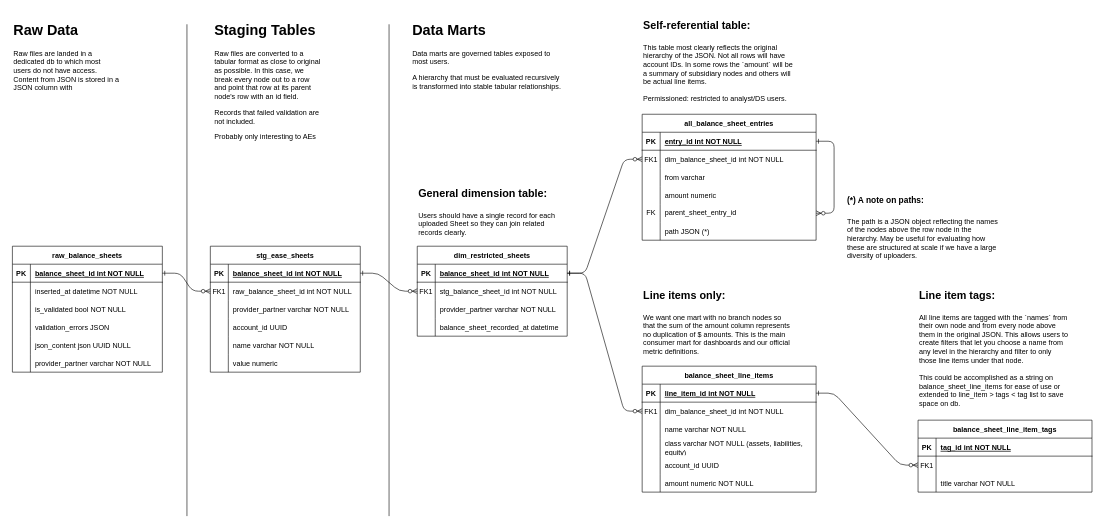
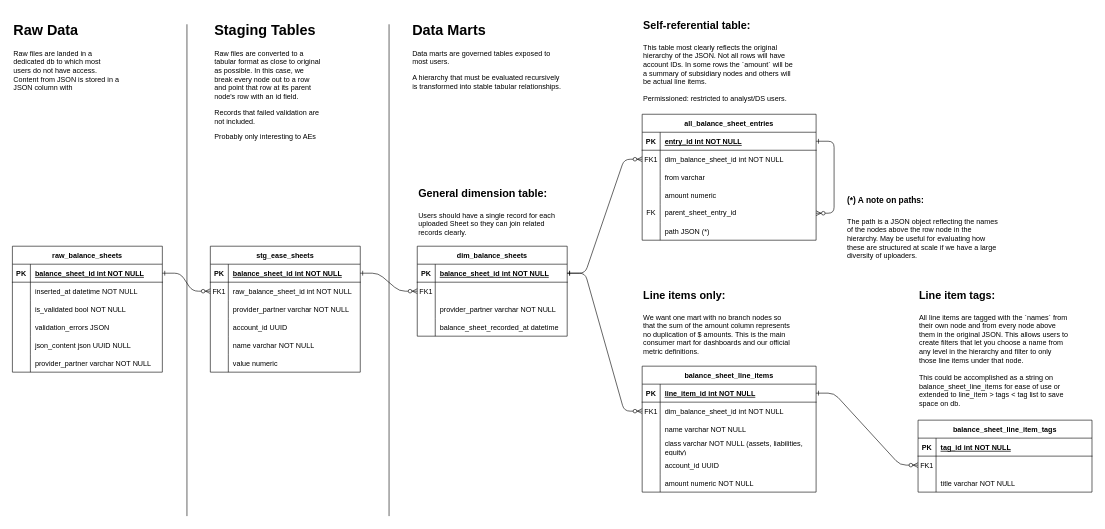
(492, 256) -> (492, 256)
(501, 291) -> none
